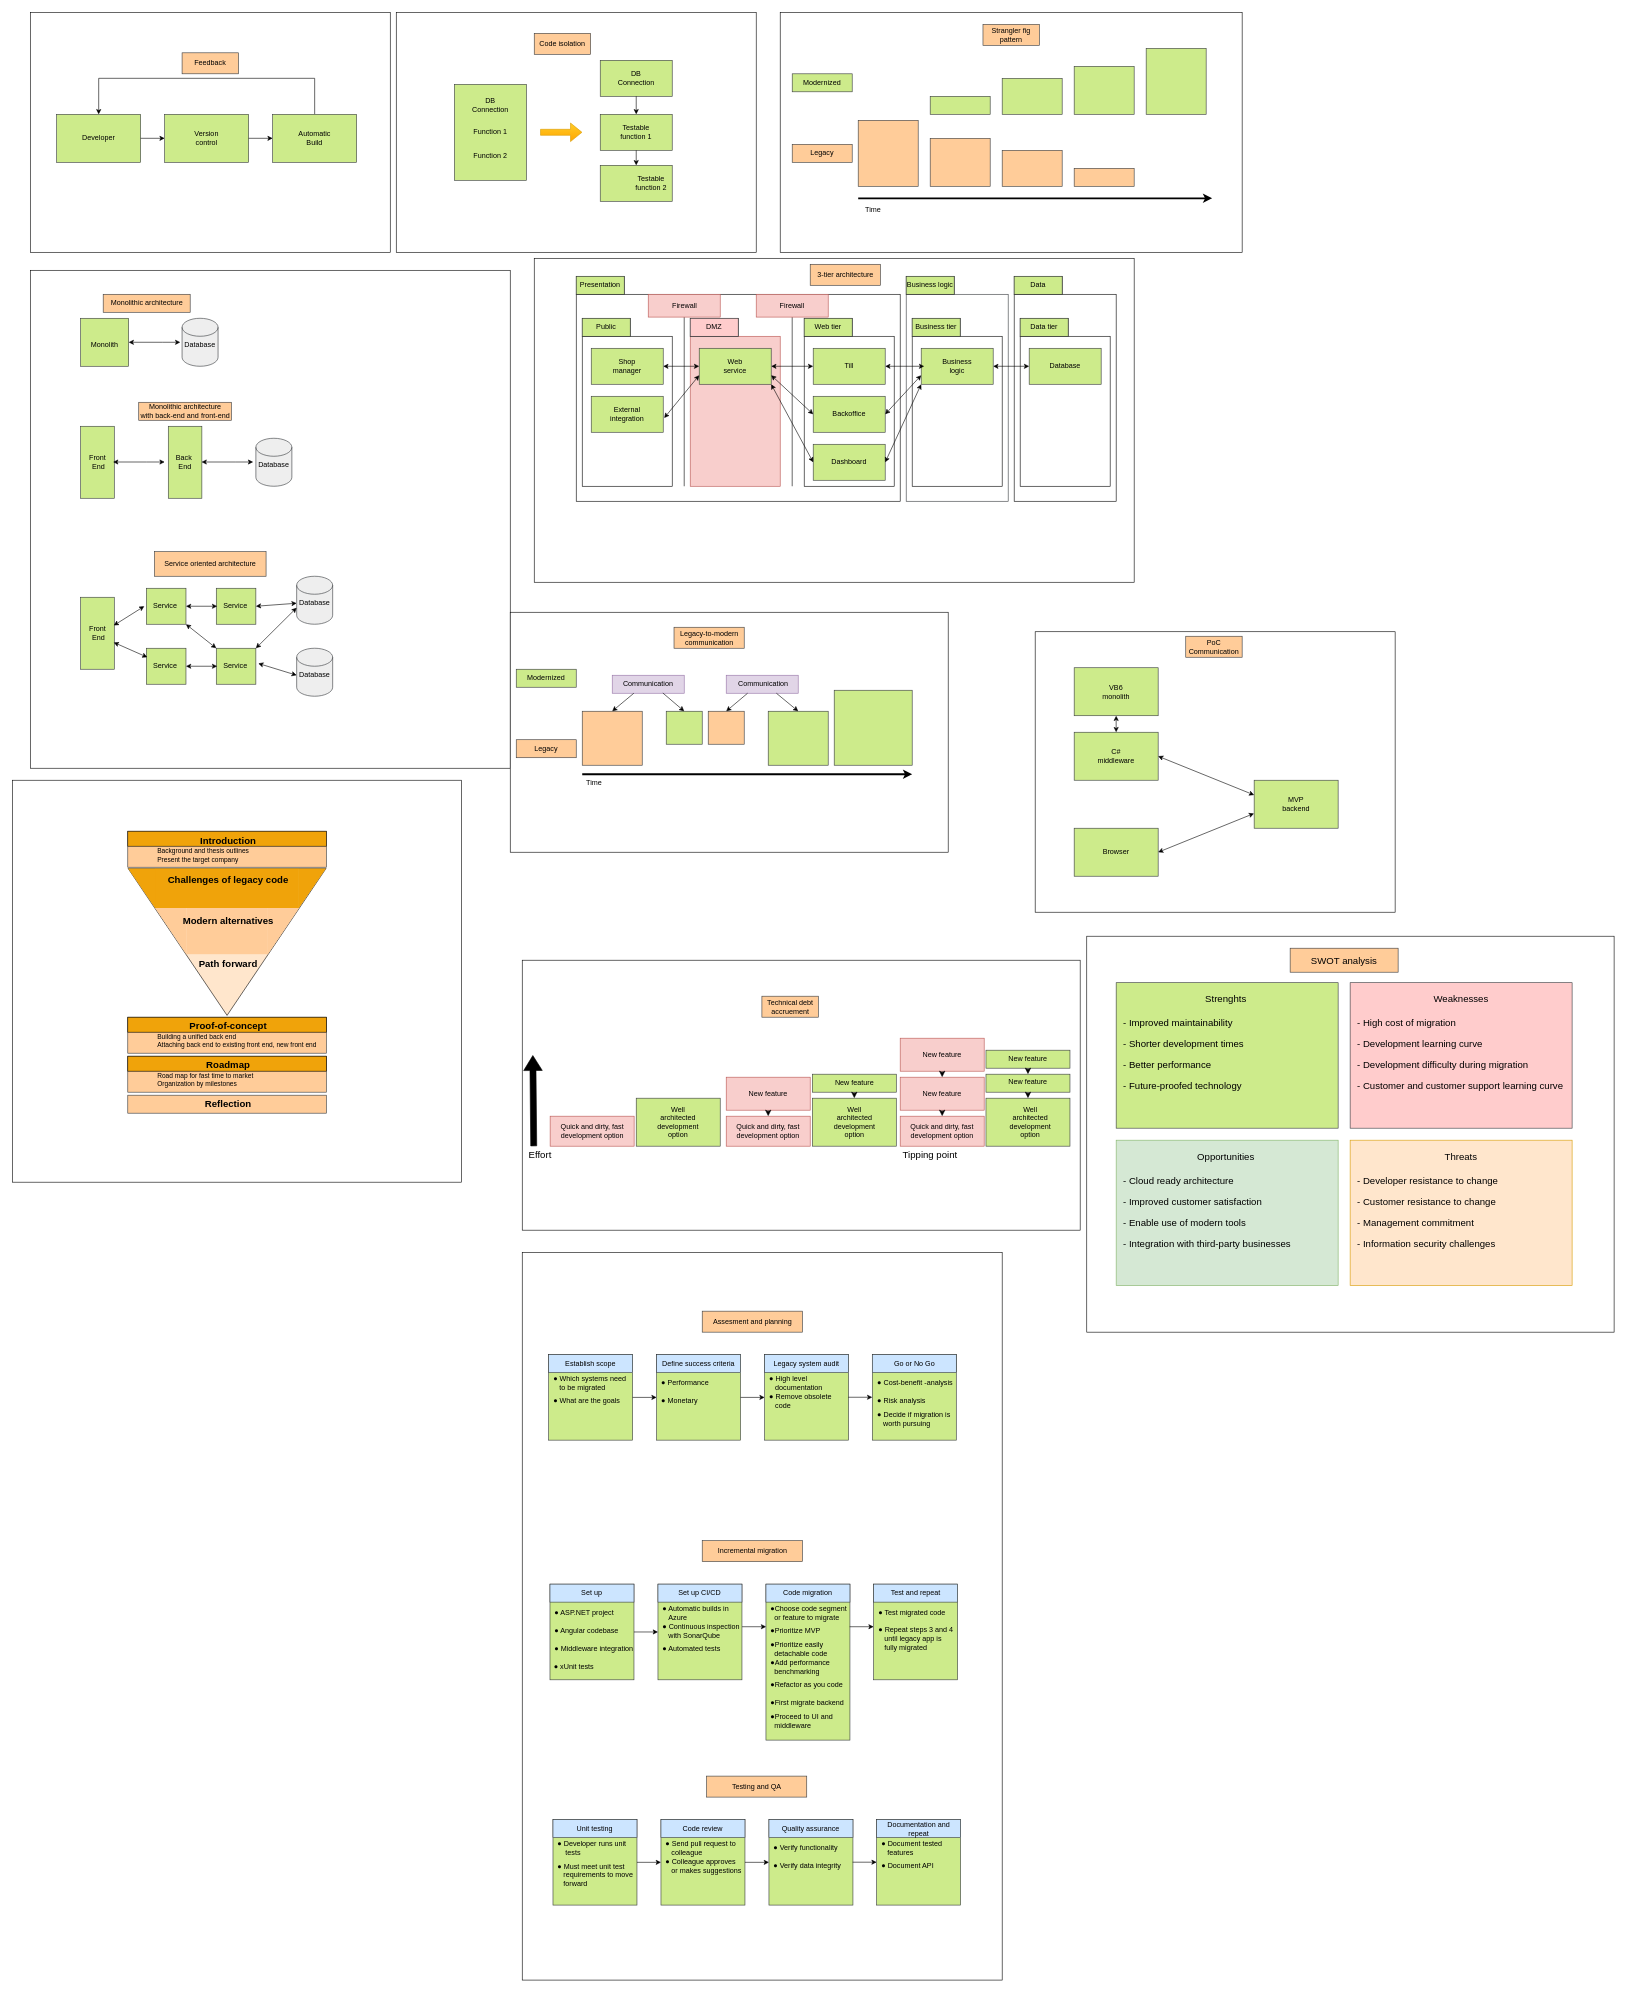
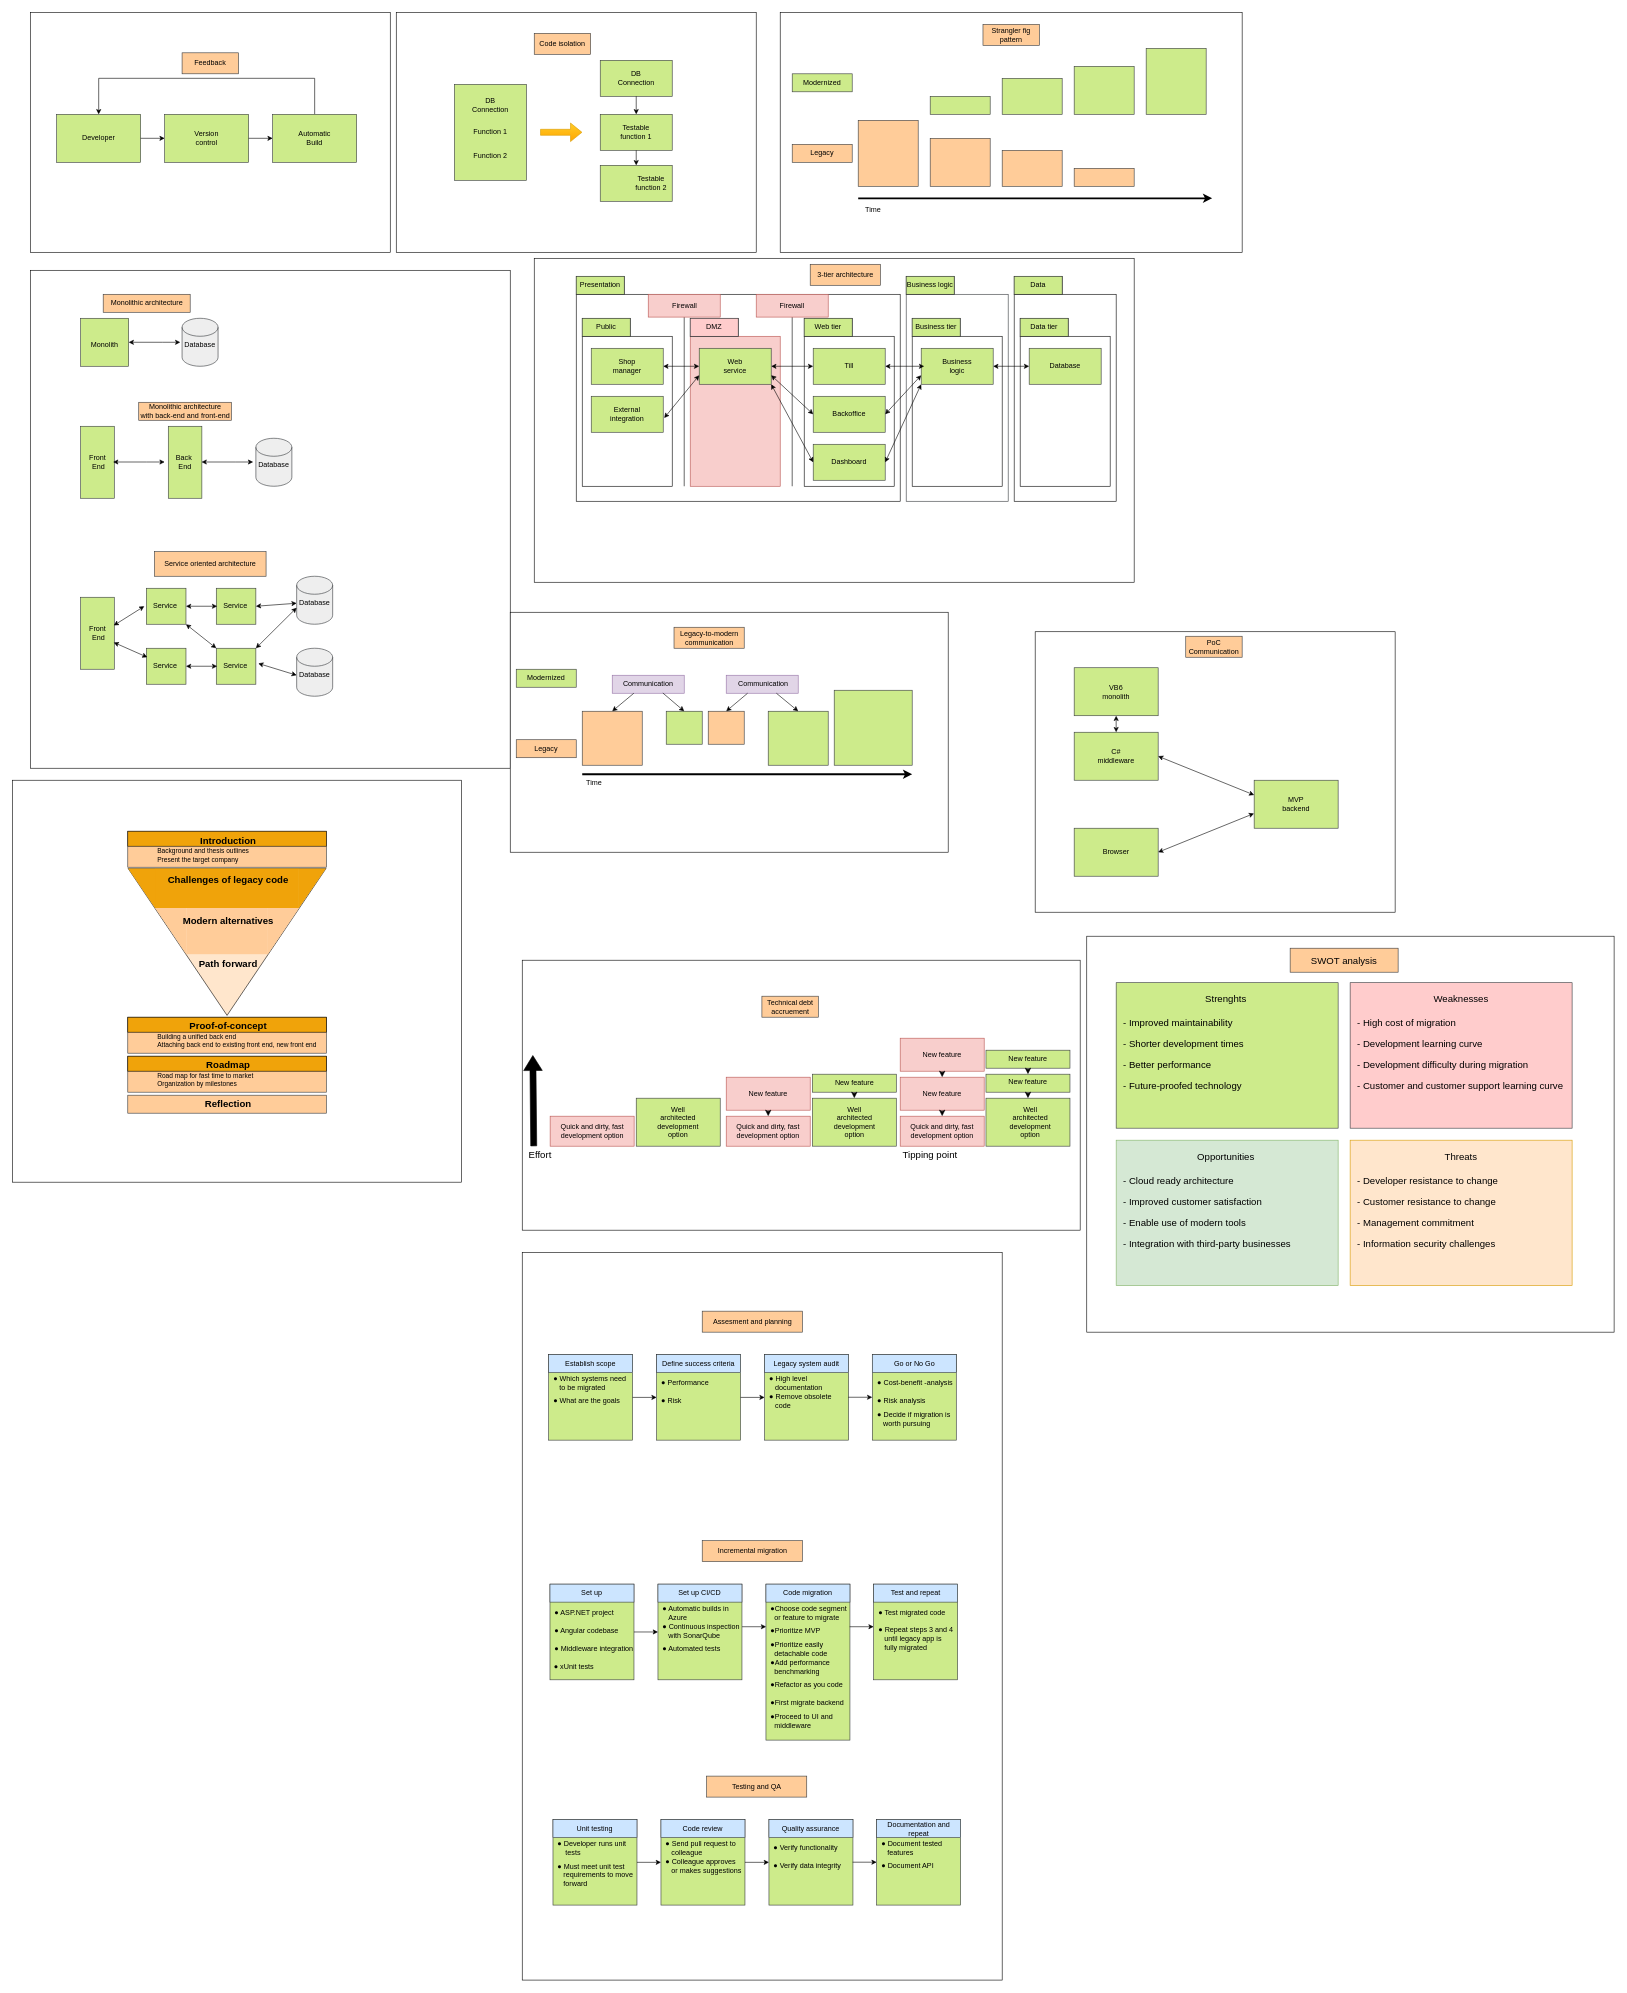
(681, 1401) -> (672, 1401)
